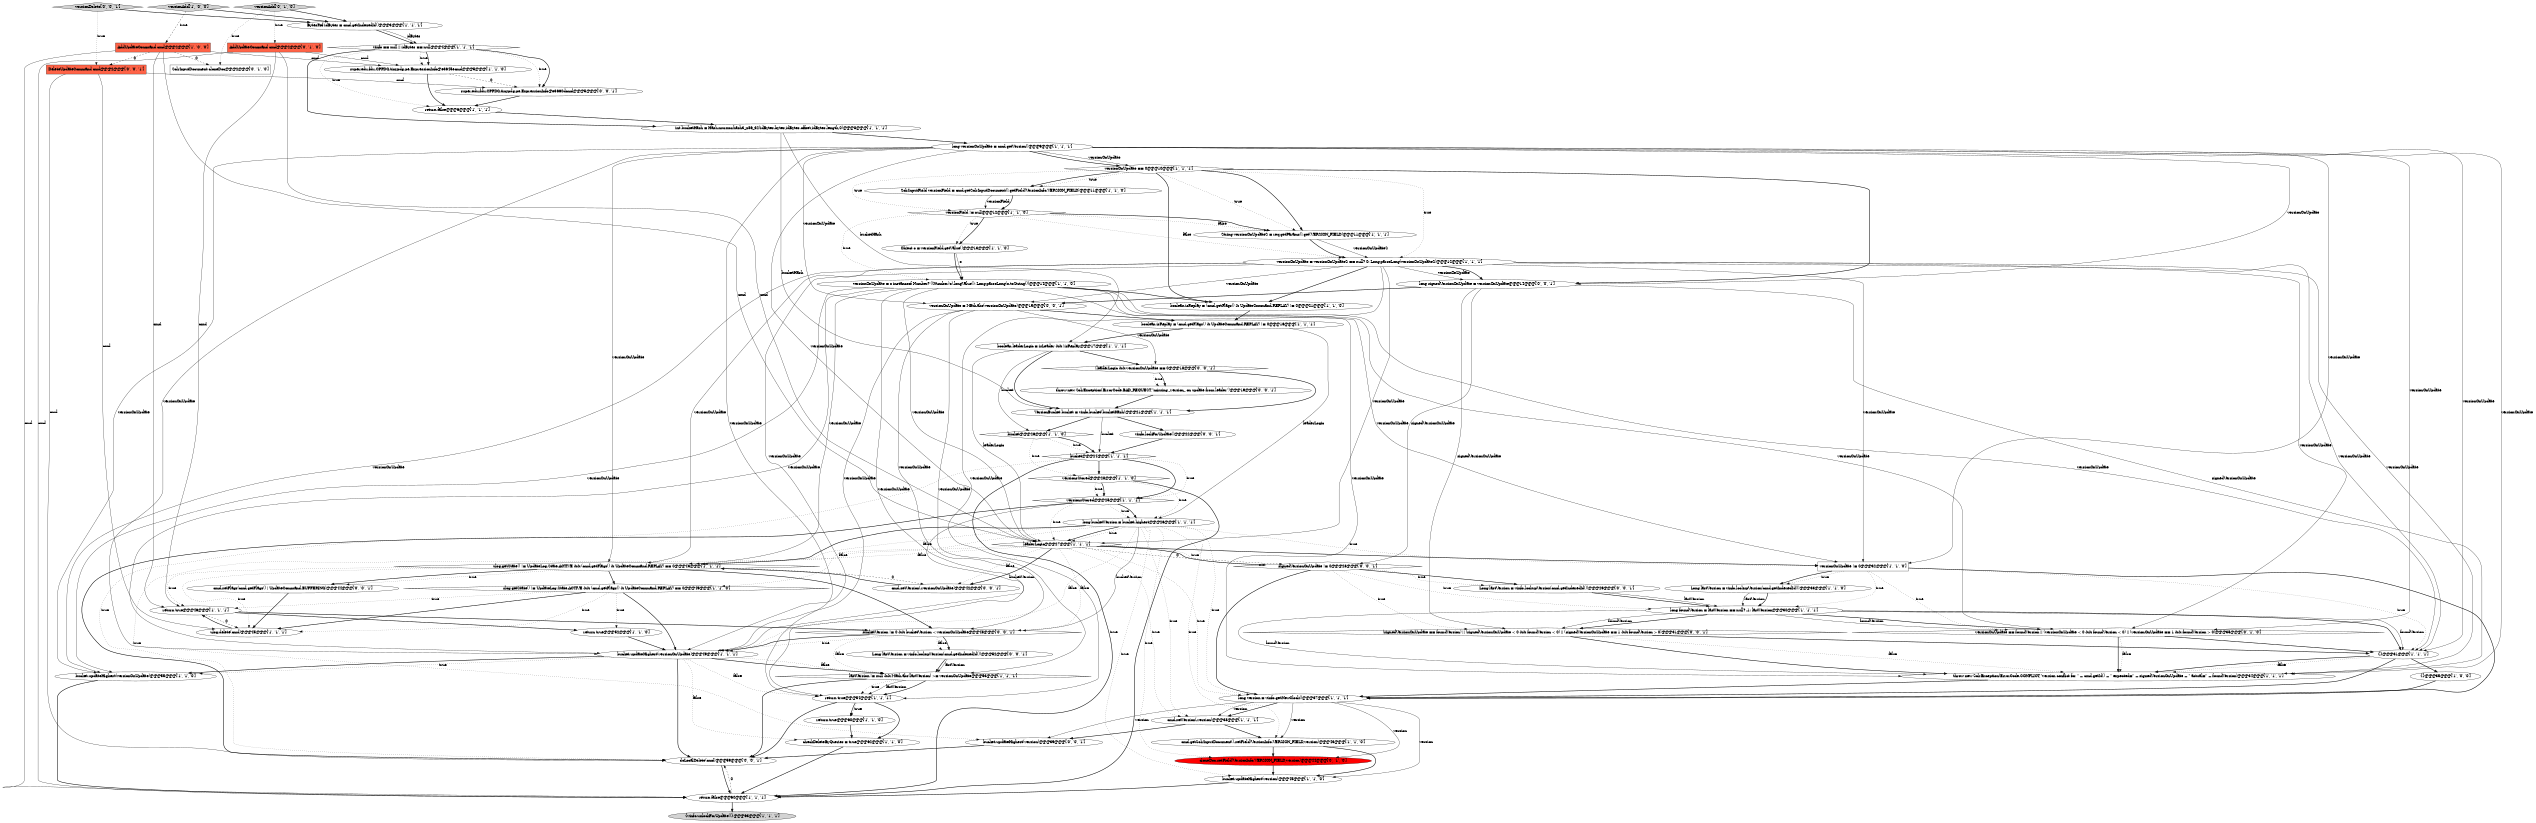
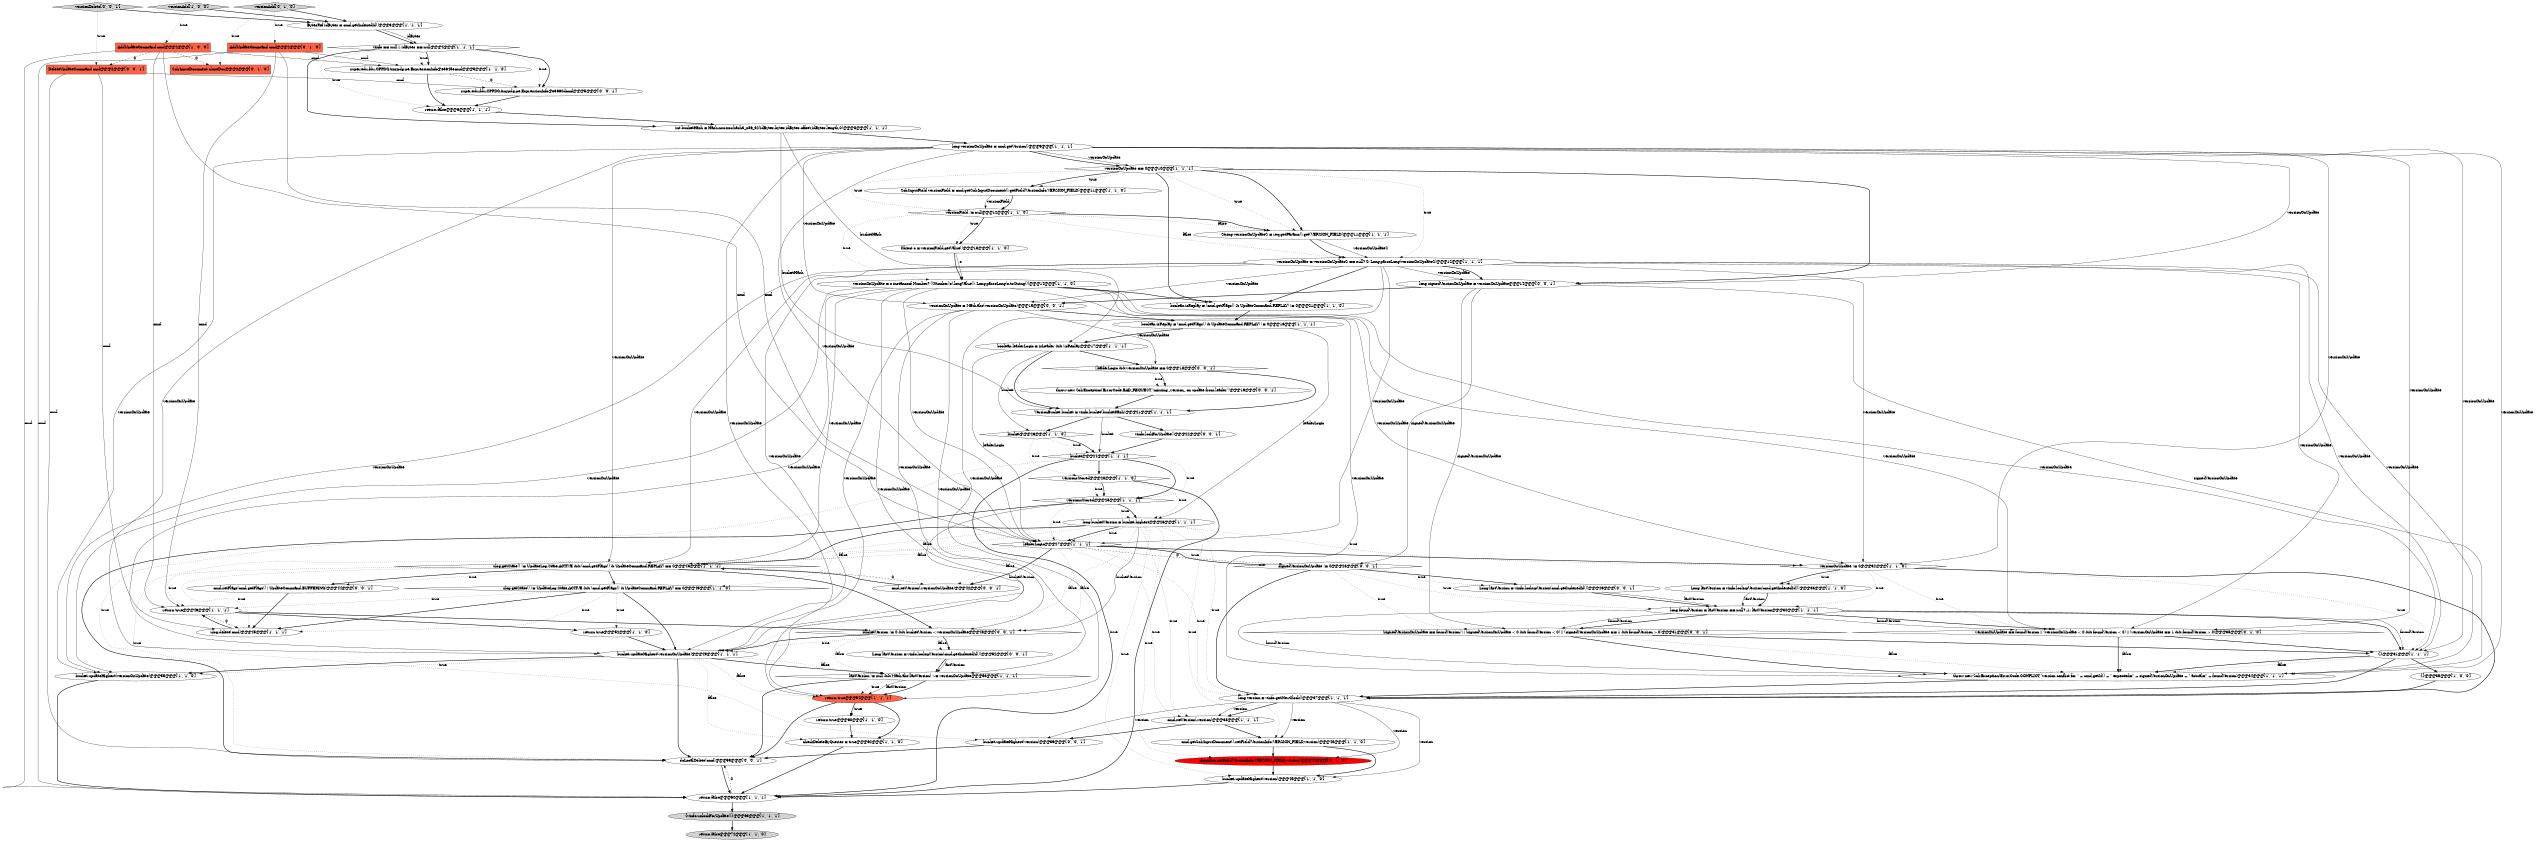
(176, 26) -> (176, 26)
(220, 70) -> (220, 70)
(1863, 566) -> (1863, 566)
(858, 698) -> (858, 698)
none -> (732, 835)
